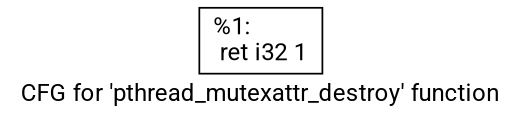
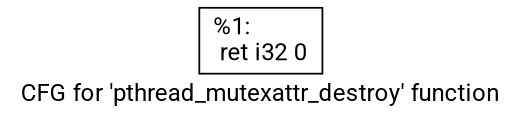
(261, 53) -> (261, 53)
